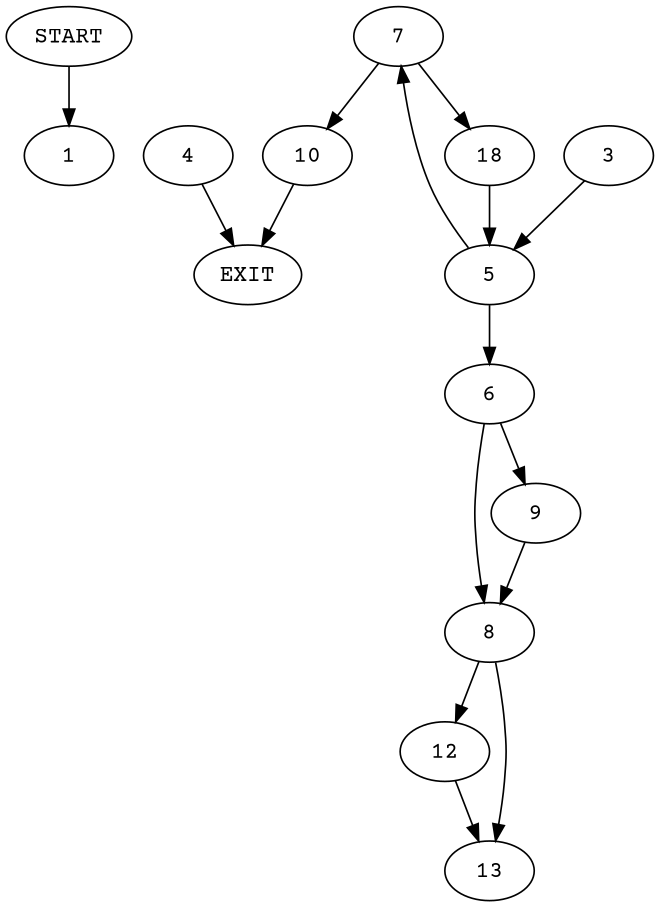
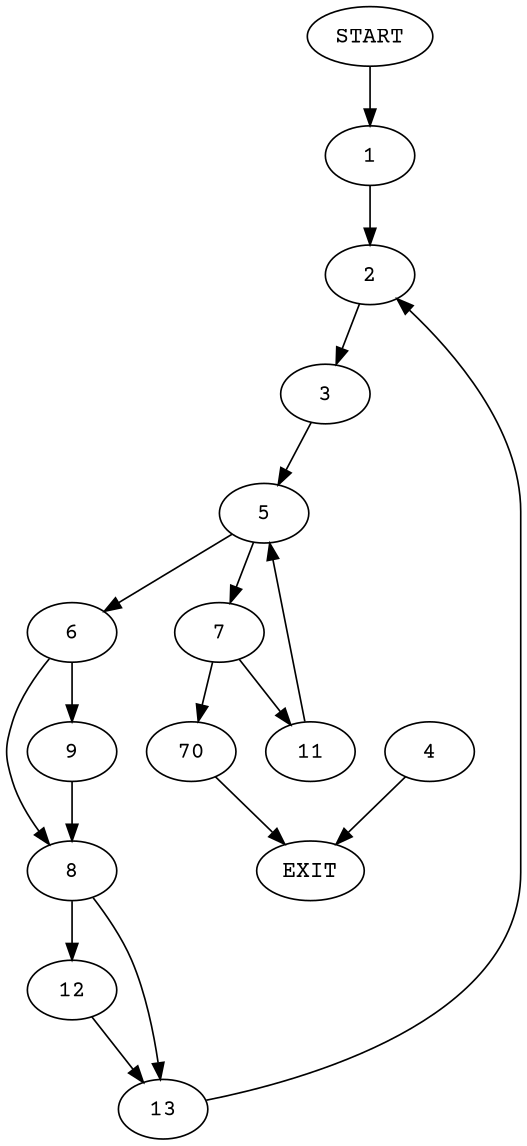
(307, 156) -> (191, 752)
(490, 156) -> (310, 752)
none -> (370, 275)
